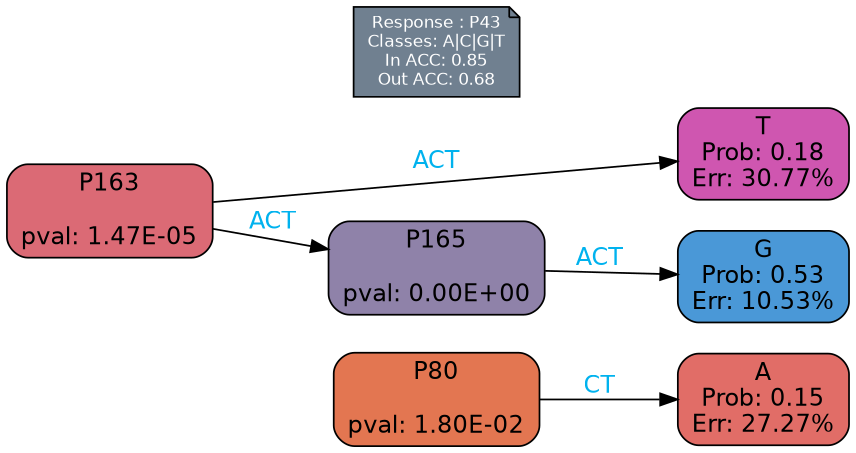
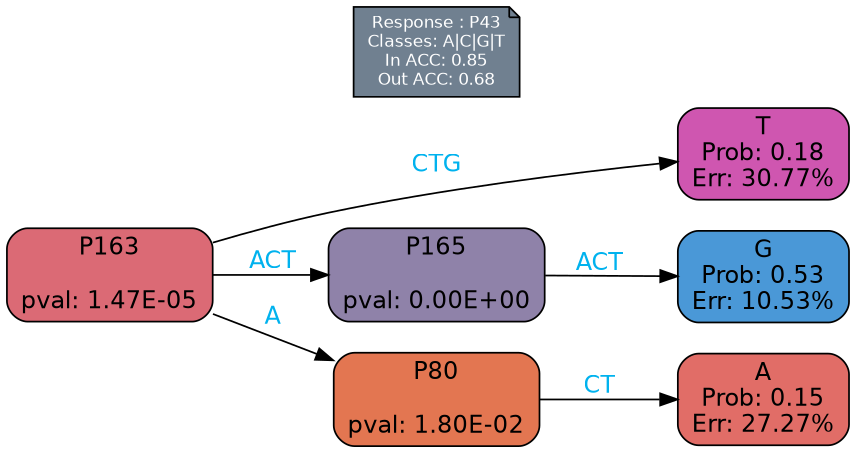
(437, 162) -> (437, 165)
none -> (265, 334)
